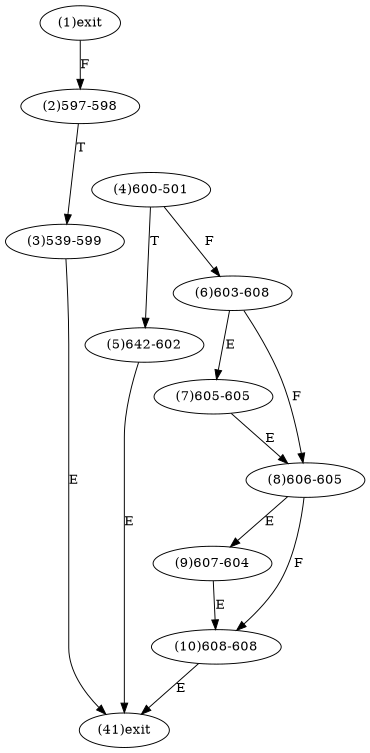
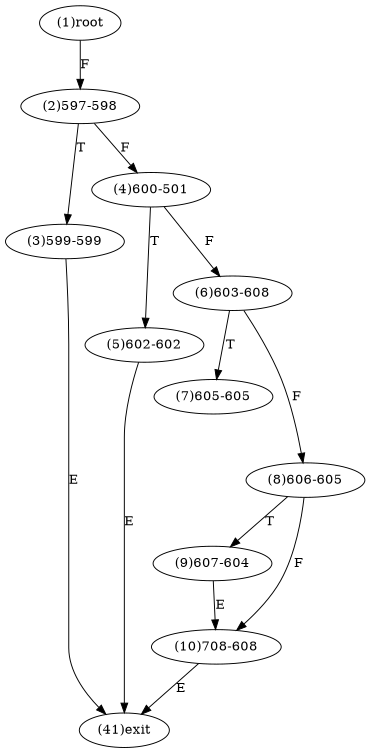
(80, 23) -> (80, 23)
none -> (112, 144)
(65, 242) -> (65, 242)
(144, 345) -> (144, 345)
(231, 345) -> (231, 345)
(256, 435) -> none
(270, 522) -> (270, 522)
(216, 647) -> (216, 647)
